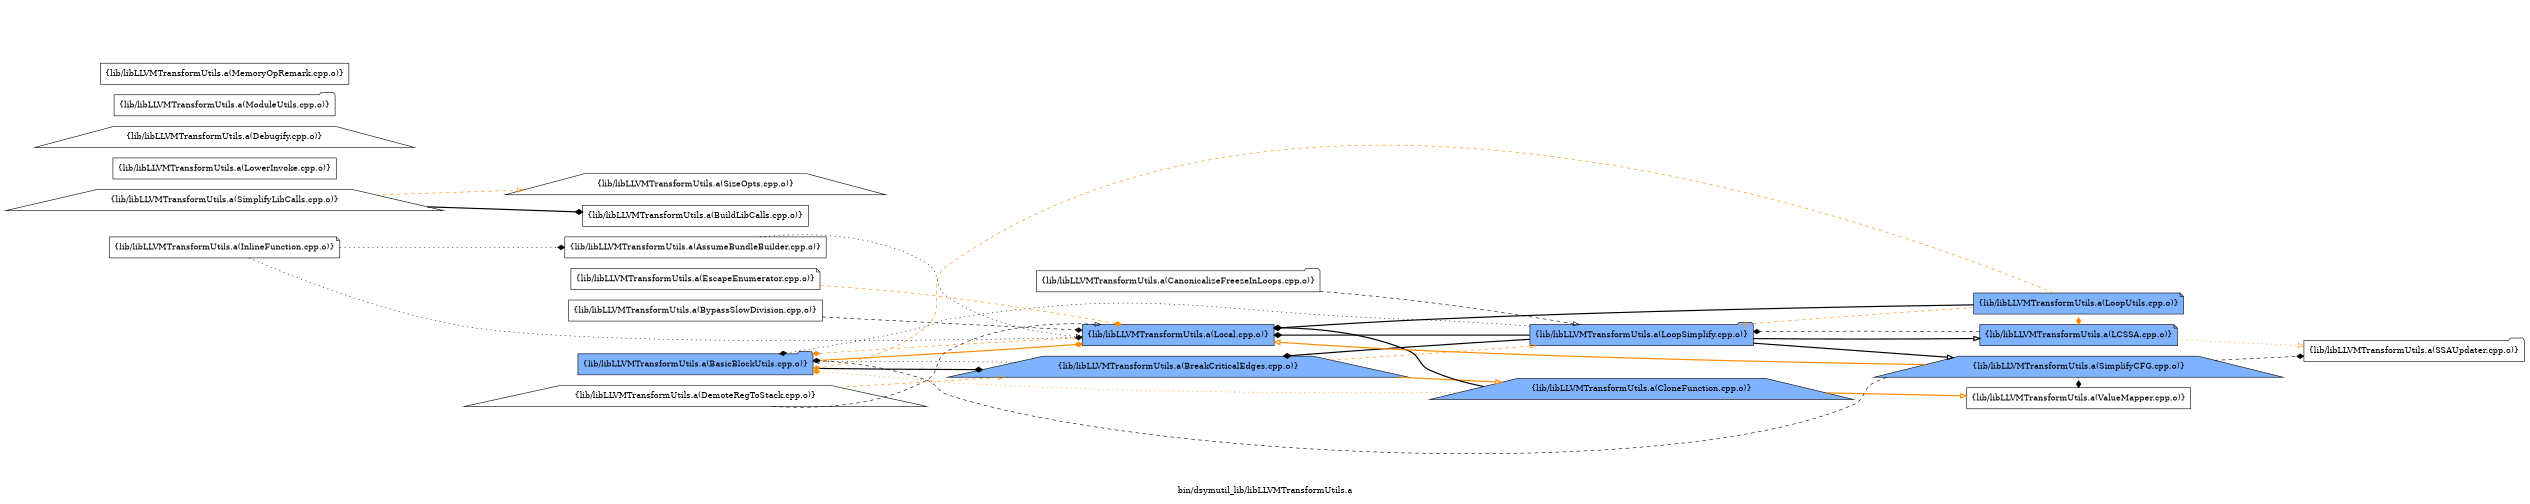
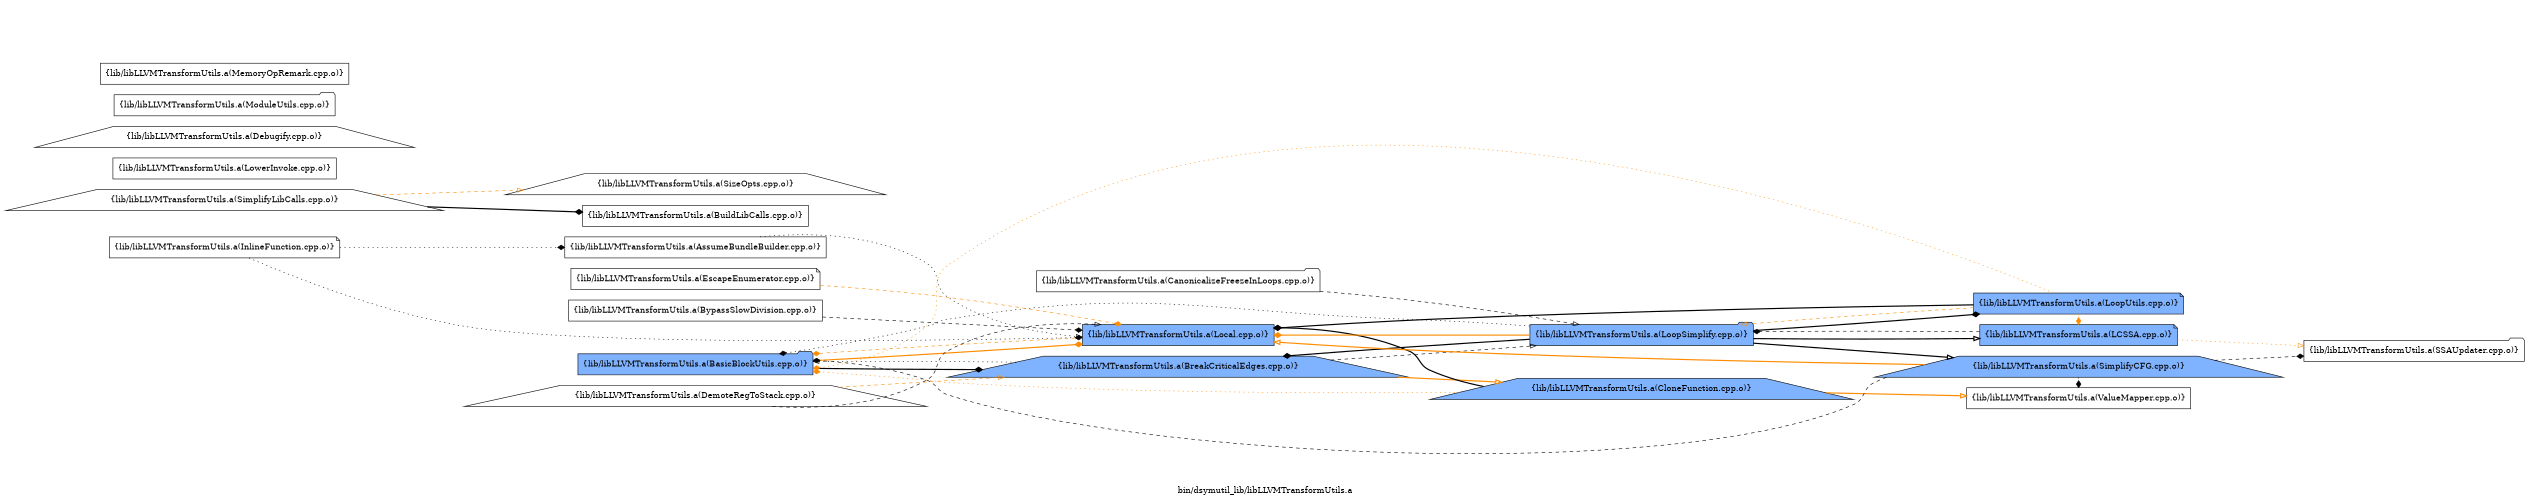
(1408, 146) -> (1408, 146)
none -> (1863, 323)
(1406, 335) -> (1406, 335)
(1420, 354) -> (1420, 354)
